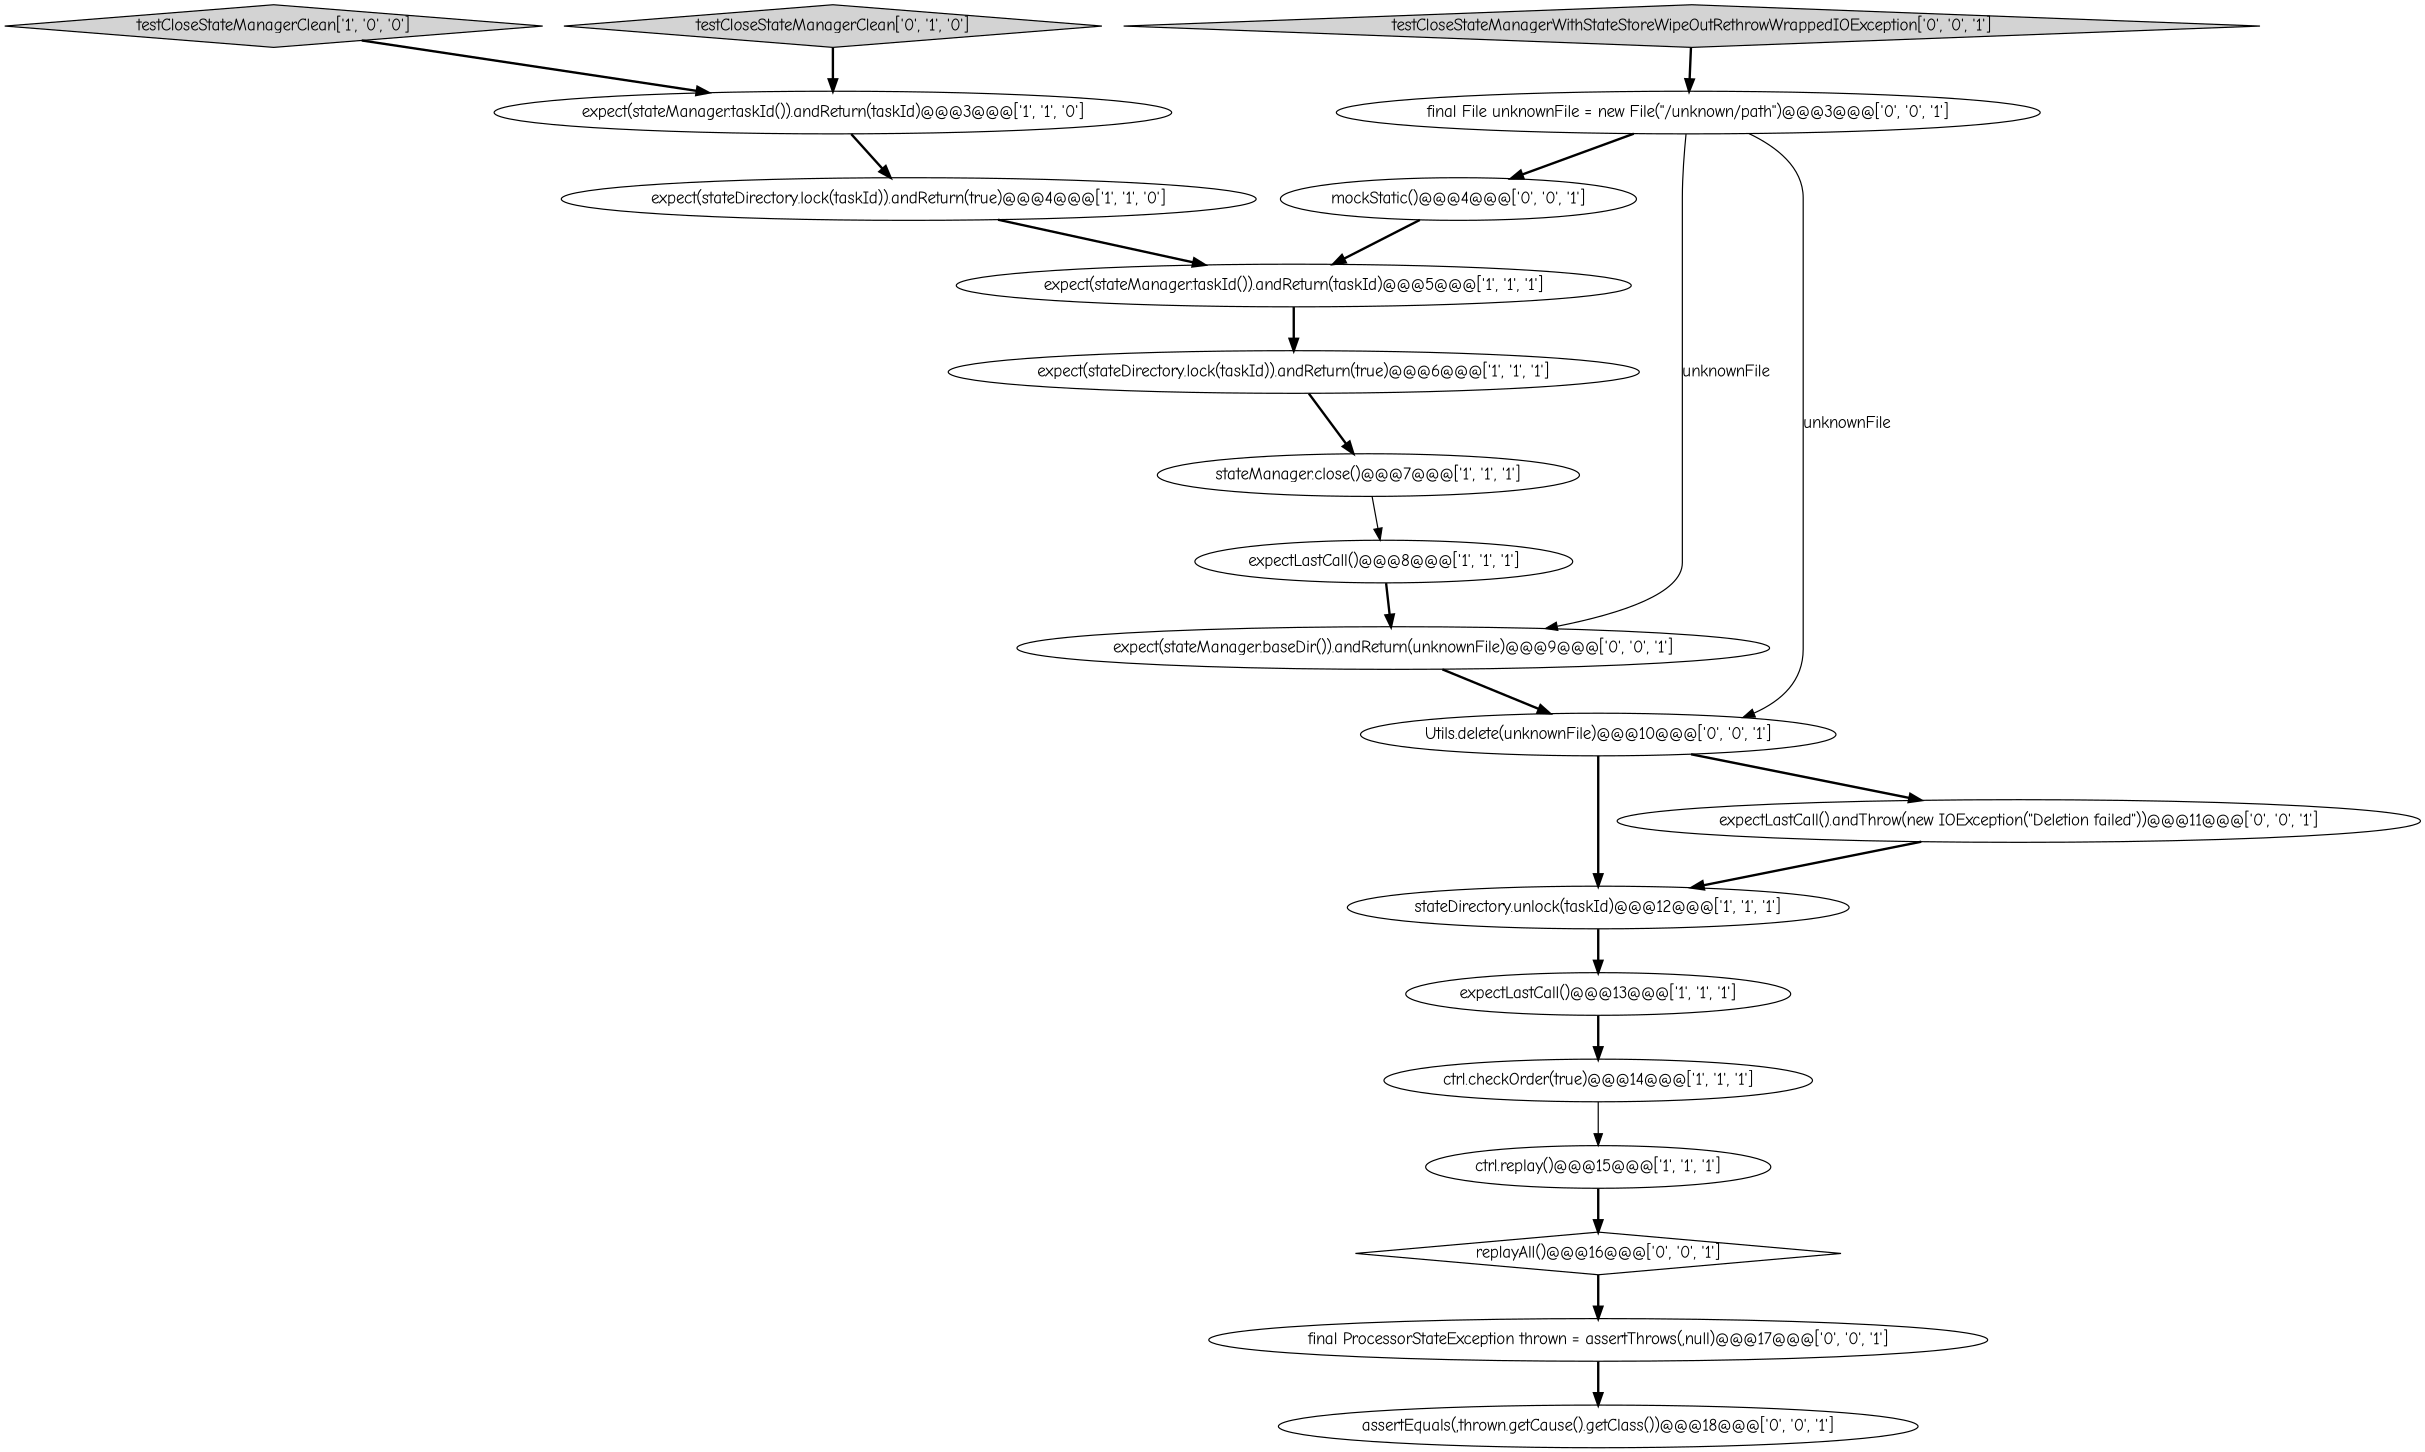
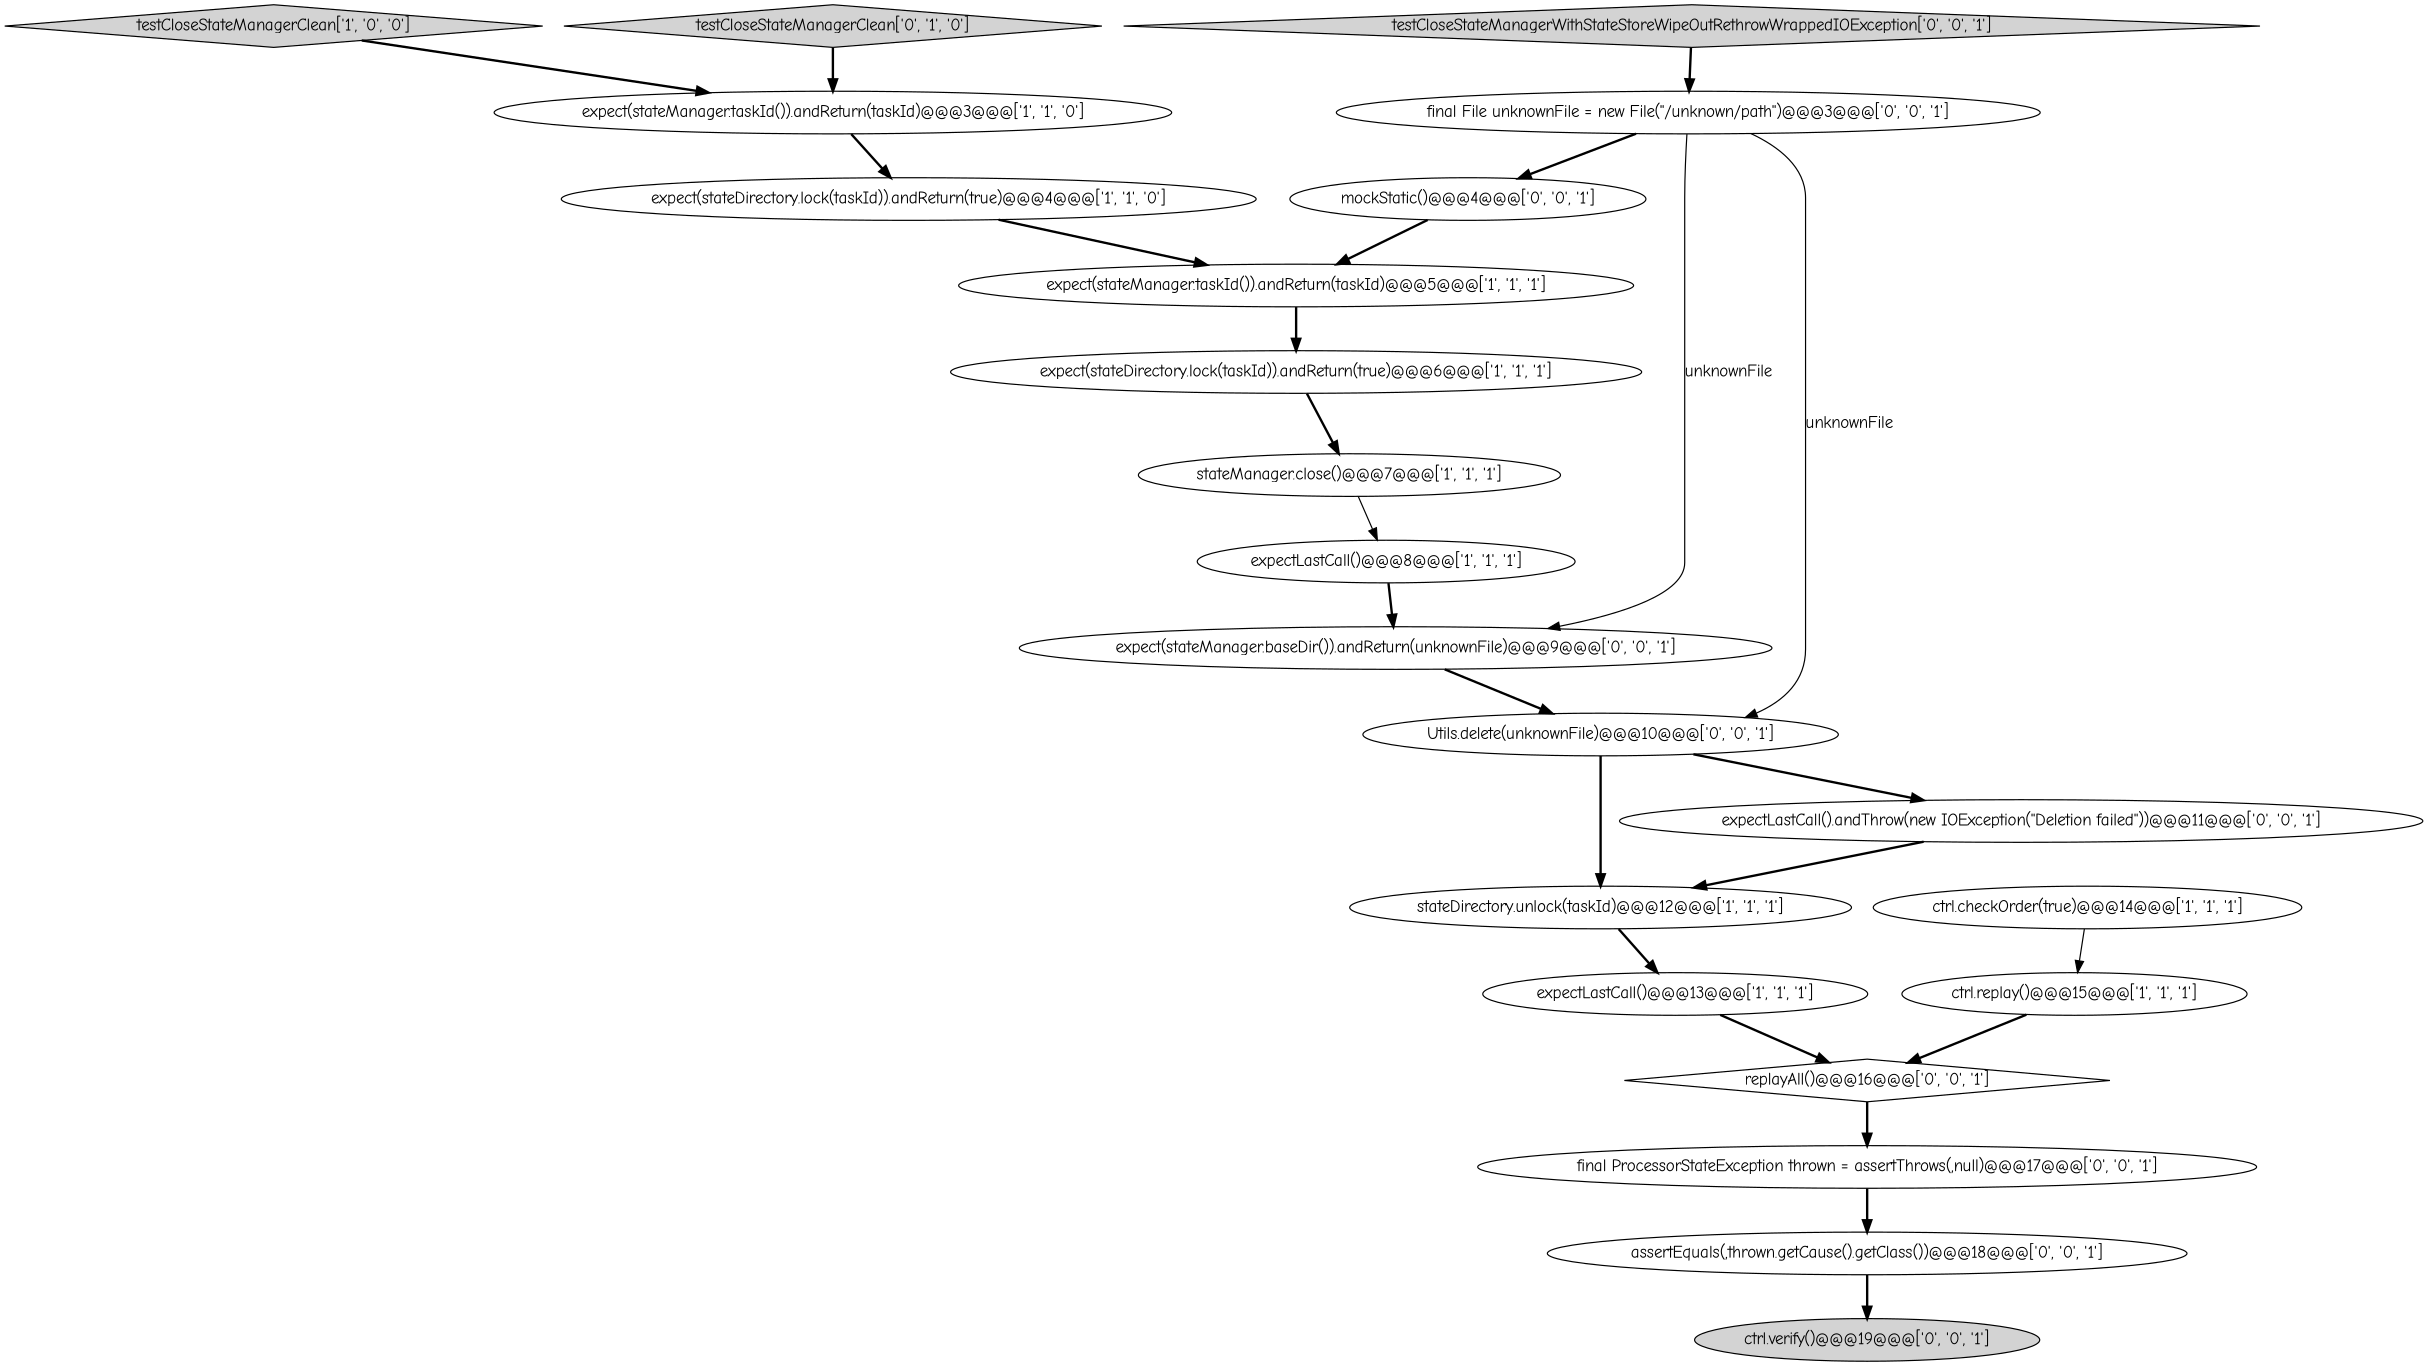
(1598, 1031) -> (1769, 1036)
none -> (1867, 1340)
